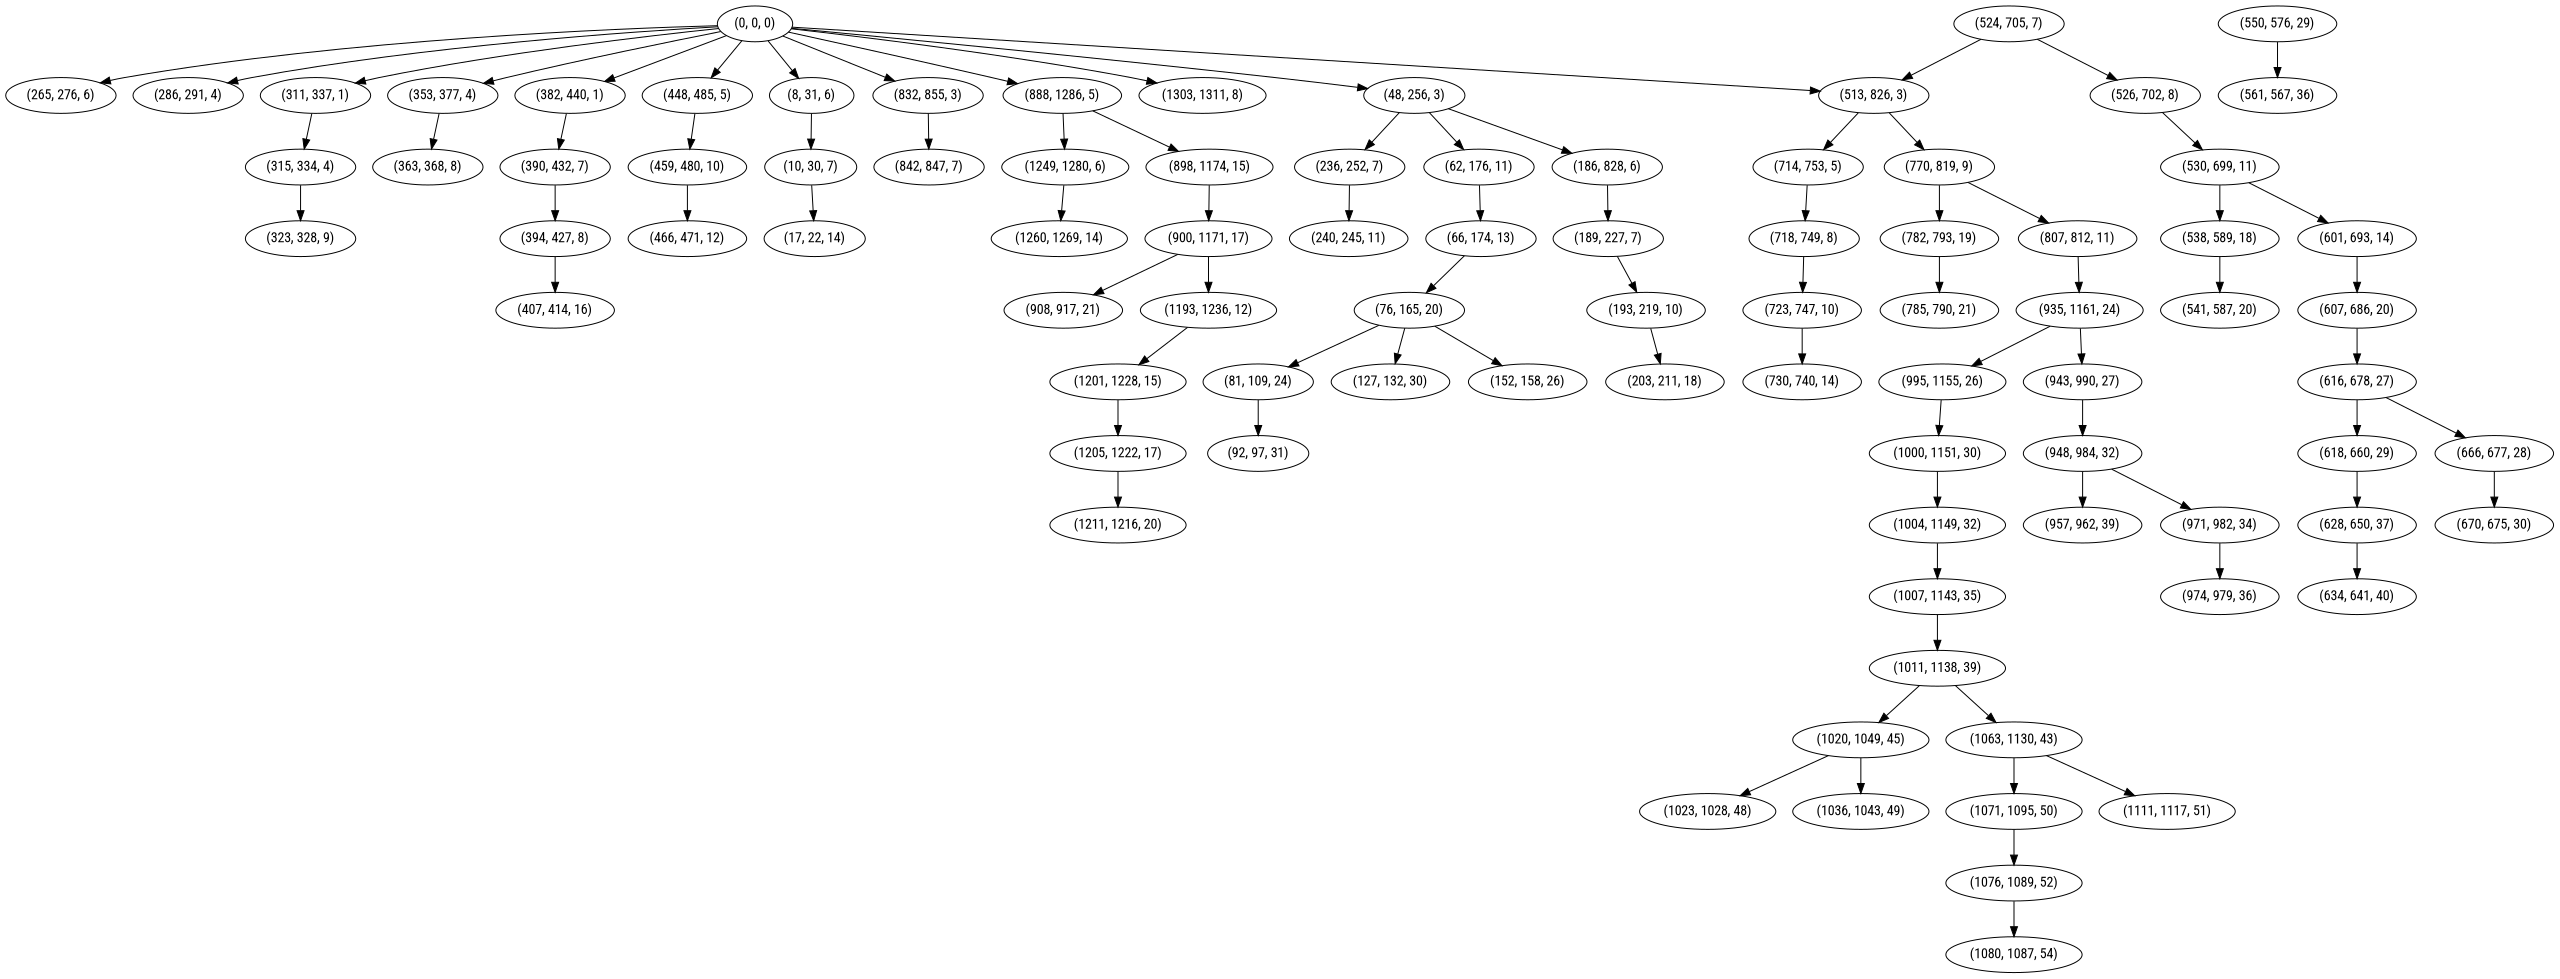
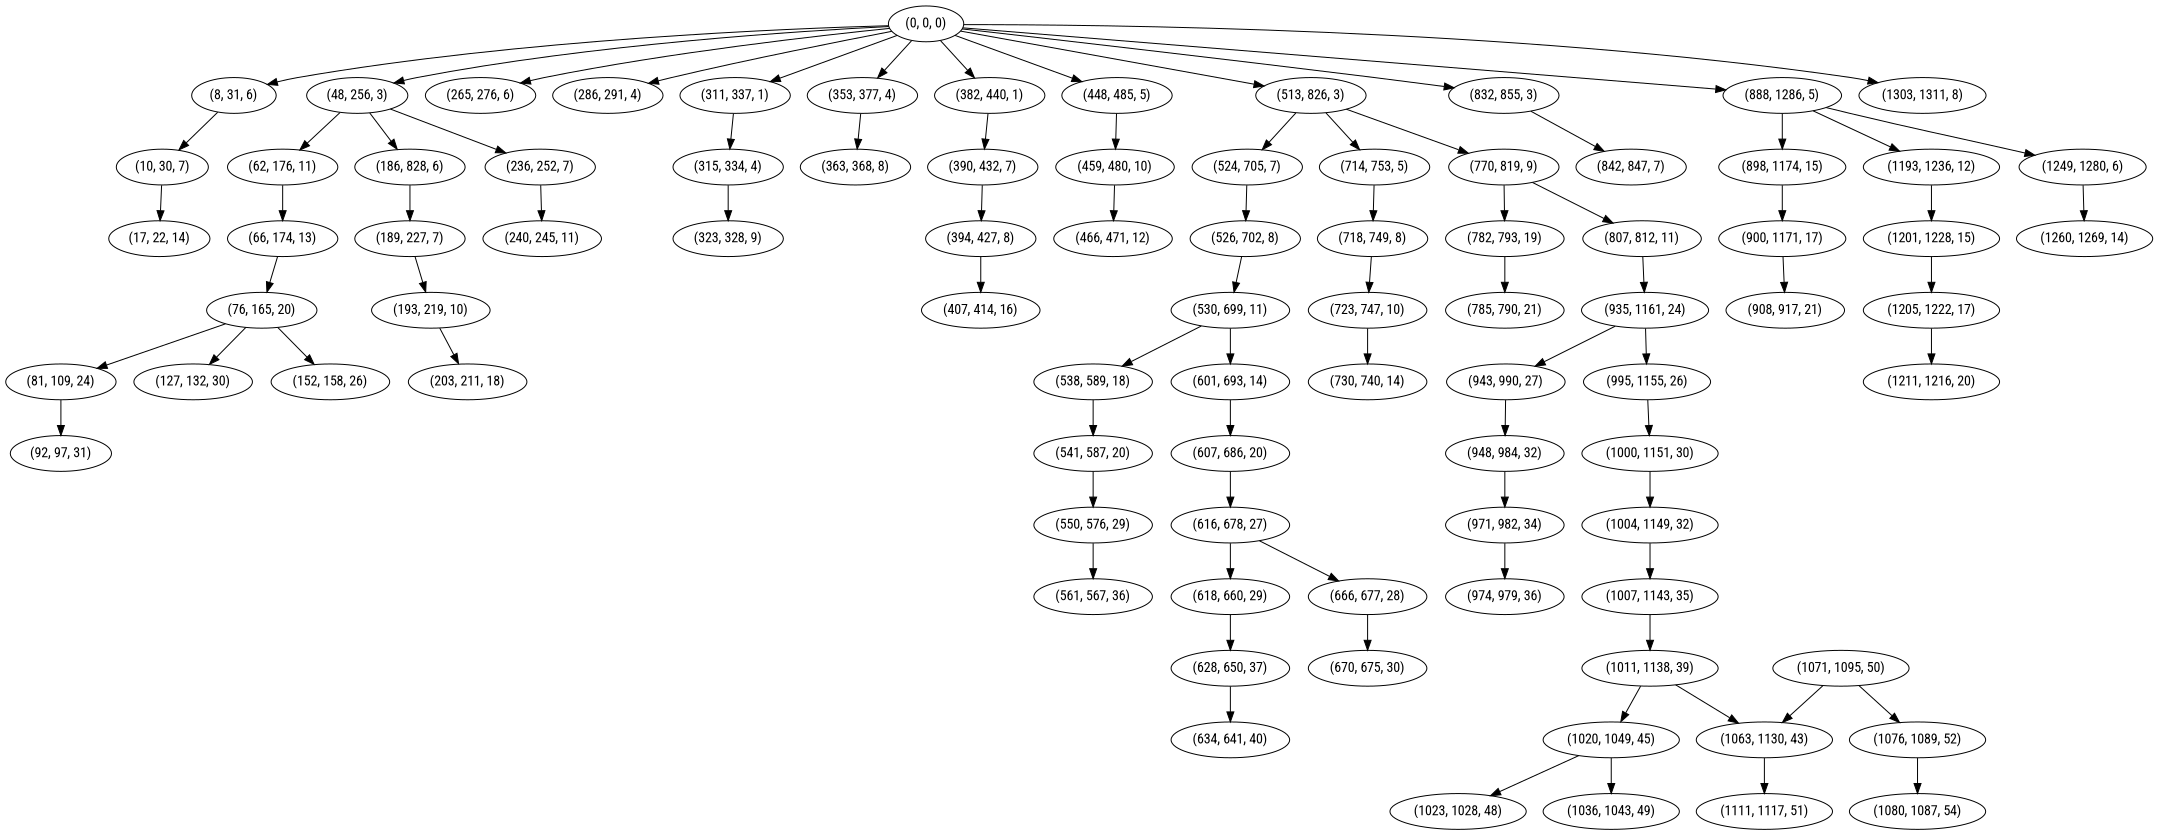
(1946, 57) -> (1282, 128)
(1208, 270) -> (1852, 129)
none -> (1093, 484)
(2083, 525) -> none
(2014, 771) -> (1806, 701)
